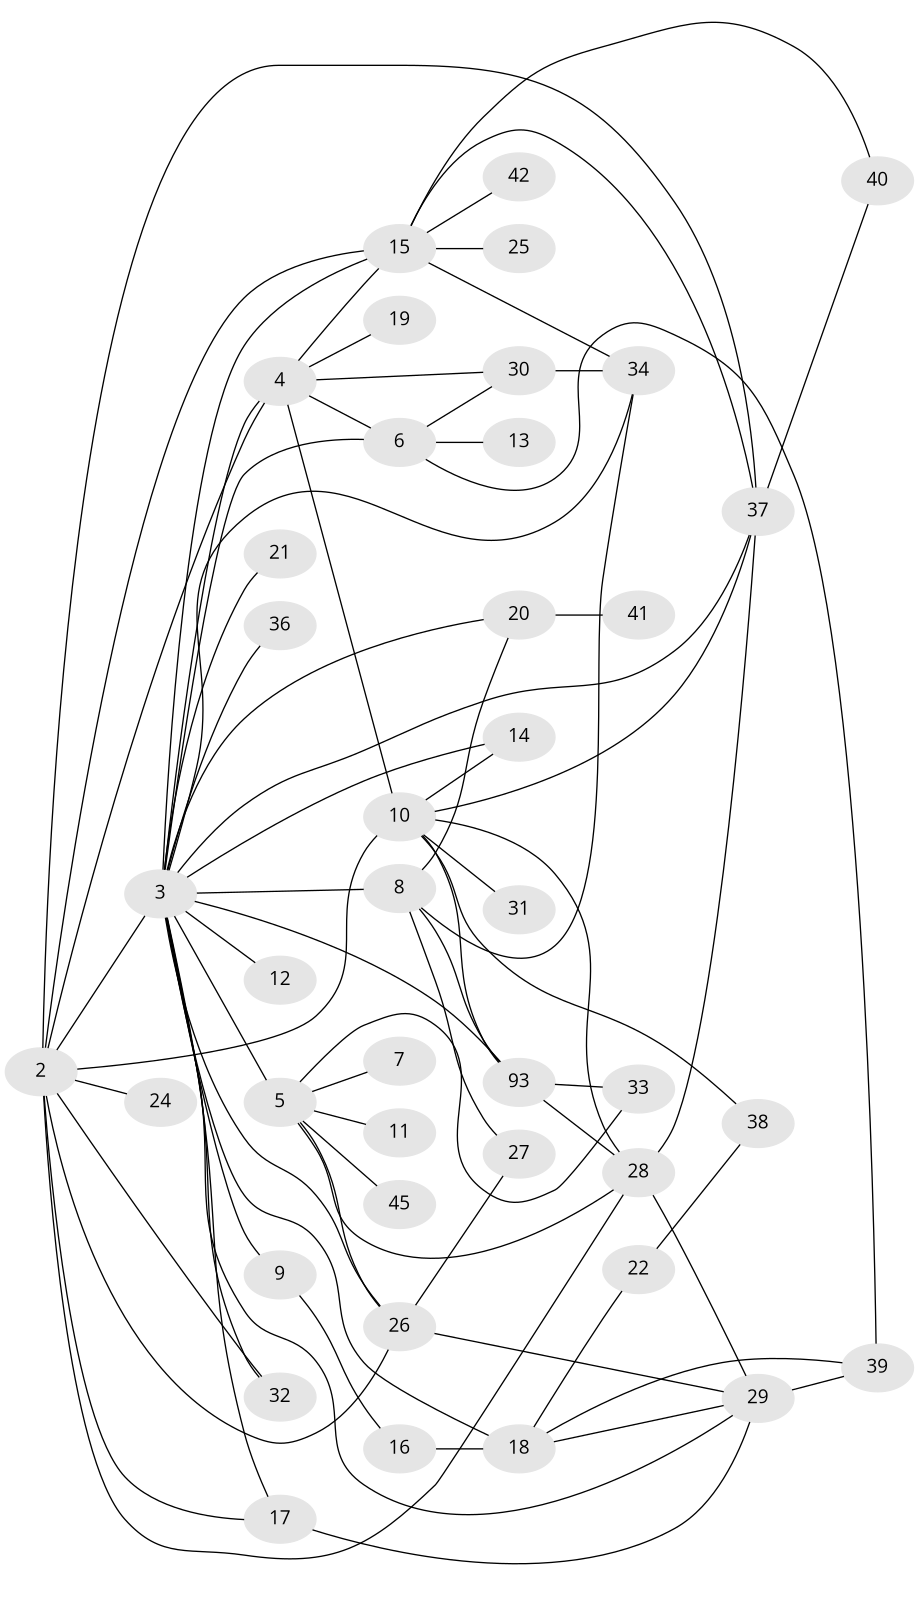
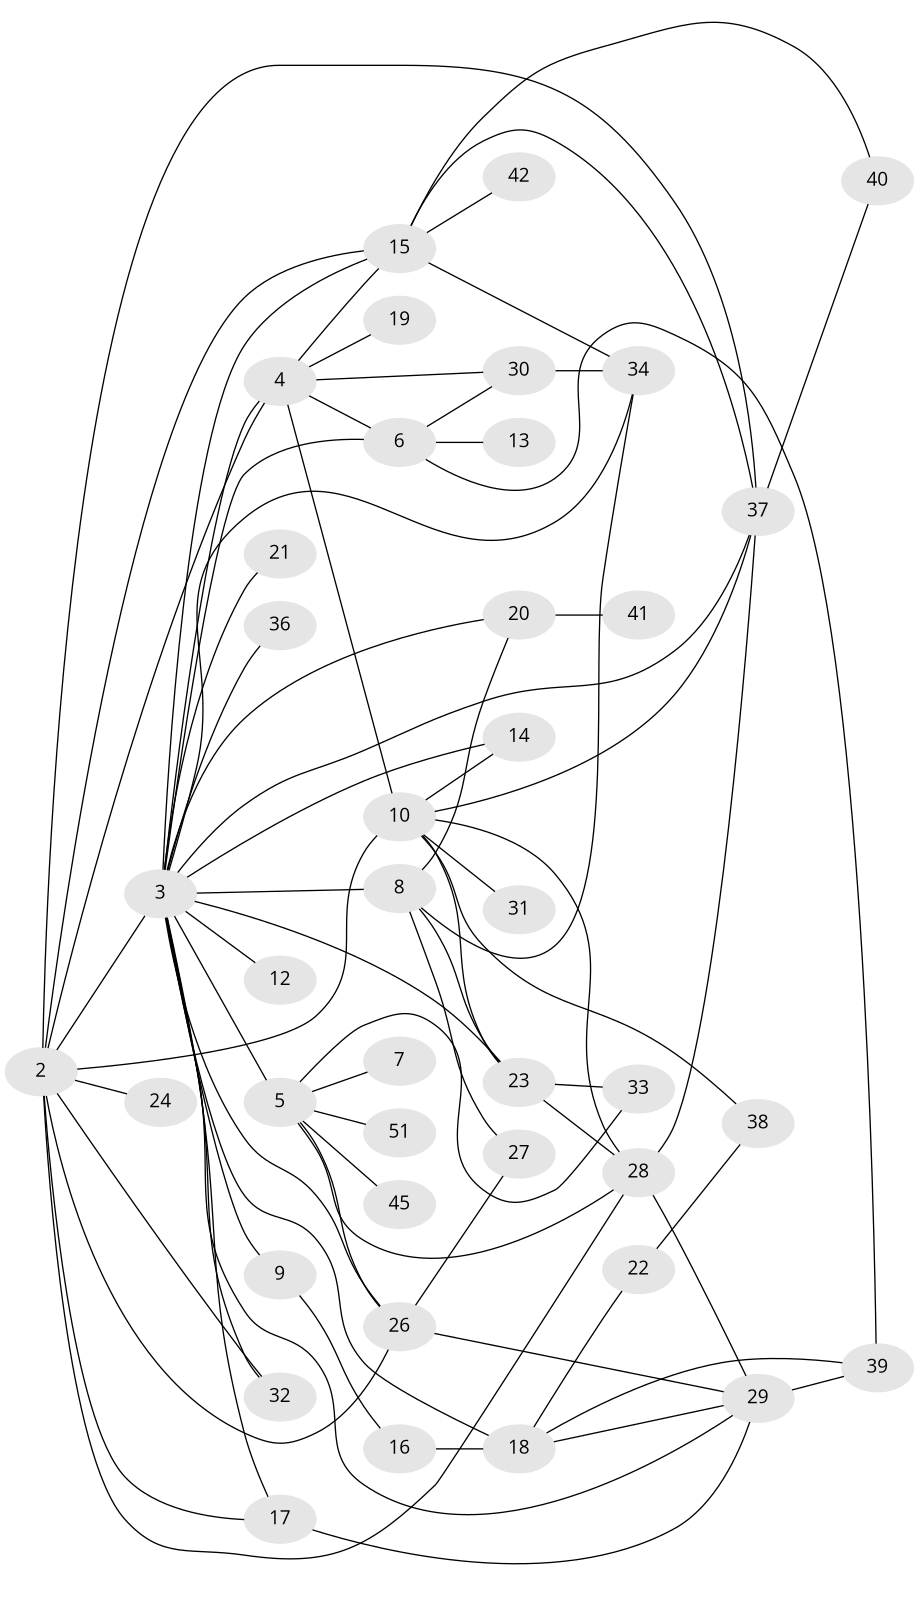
(519, 249) -> none
(519, 1082) -> (519, 1082)
(400, 1133) -> (400, 1133)
